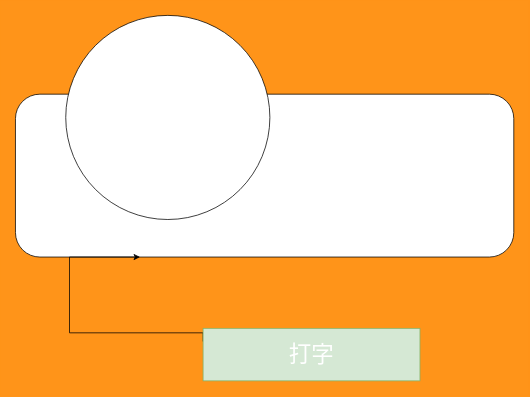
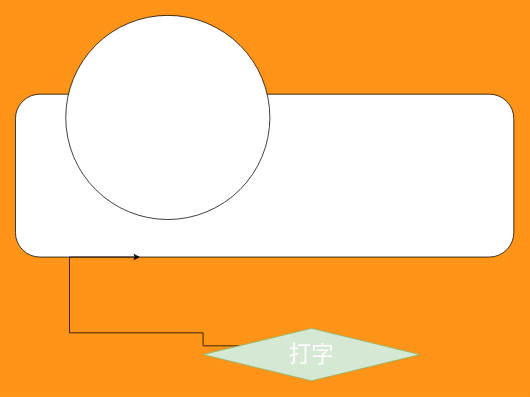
(311, 354) -> (311, 354)
